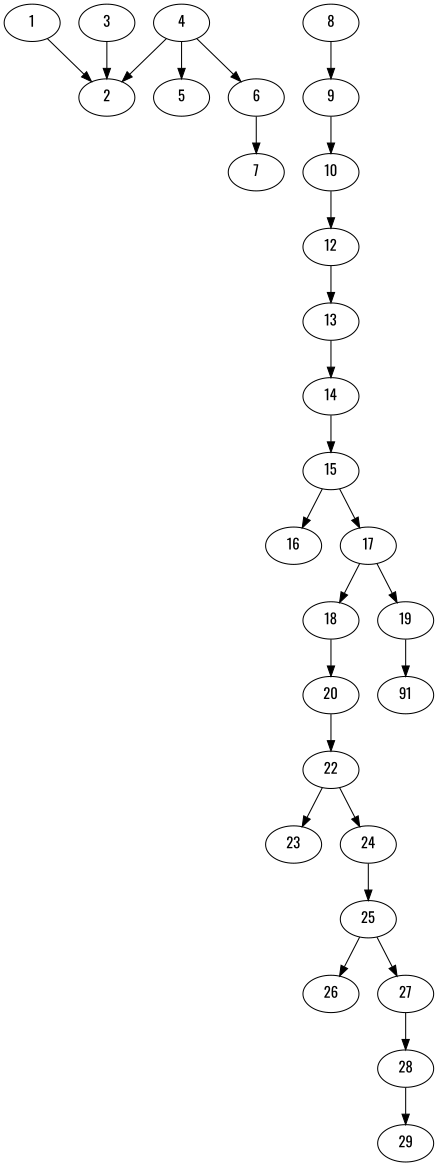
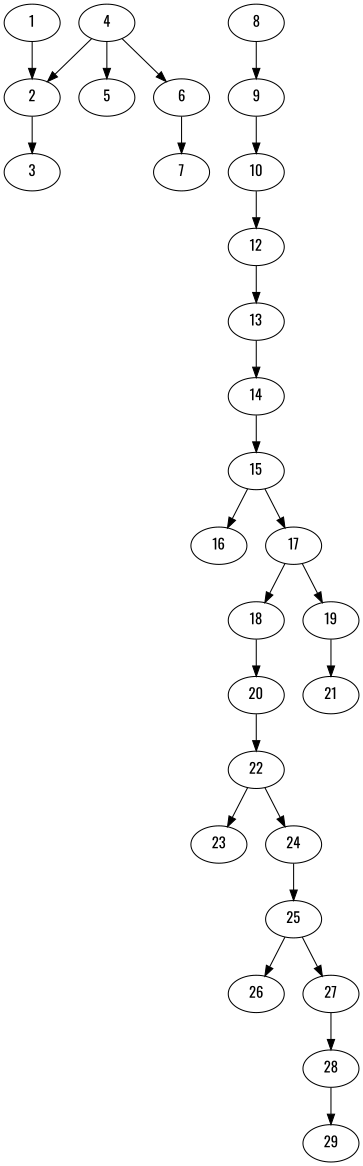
(107, 55) -> (32, 130)
(406, 695) -> (331, 695)
